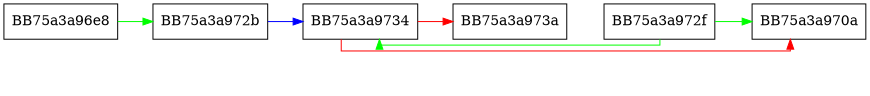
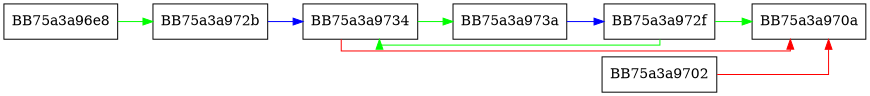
(430, 22) -> (430, 22)
none -> (580, 22)
none -> (659, 75)
